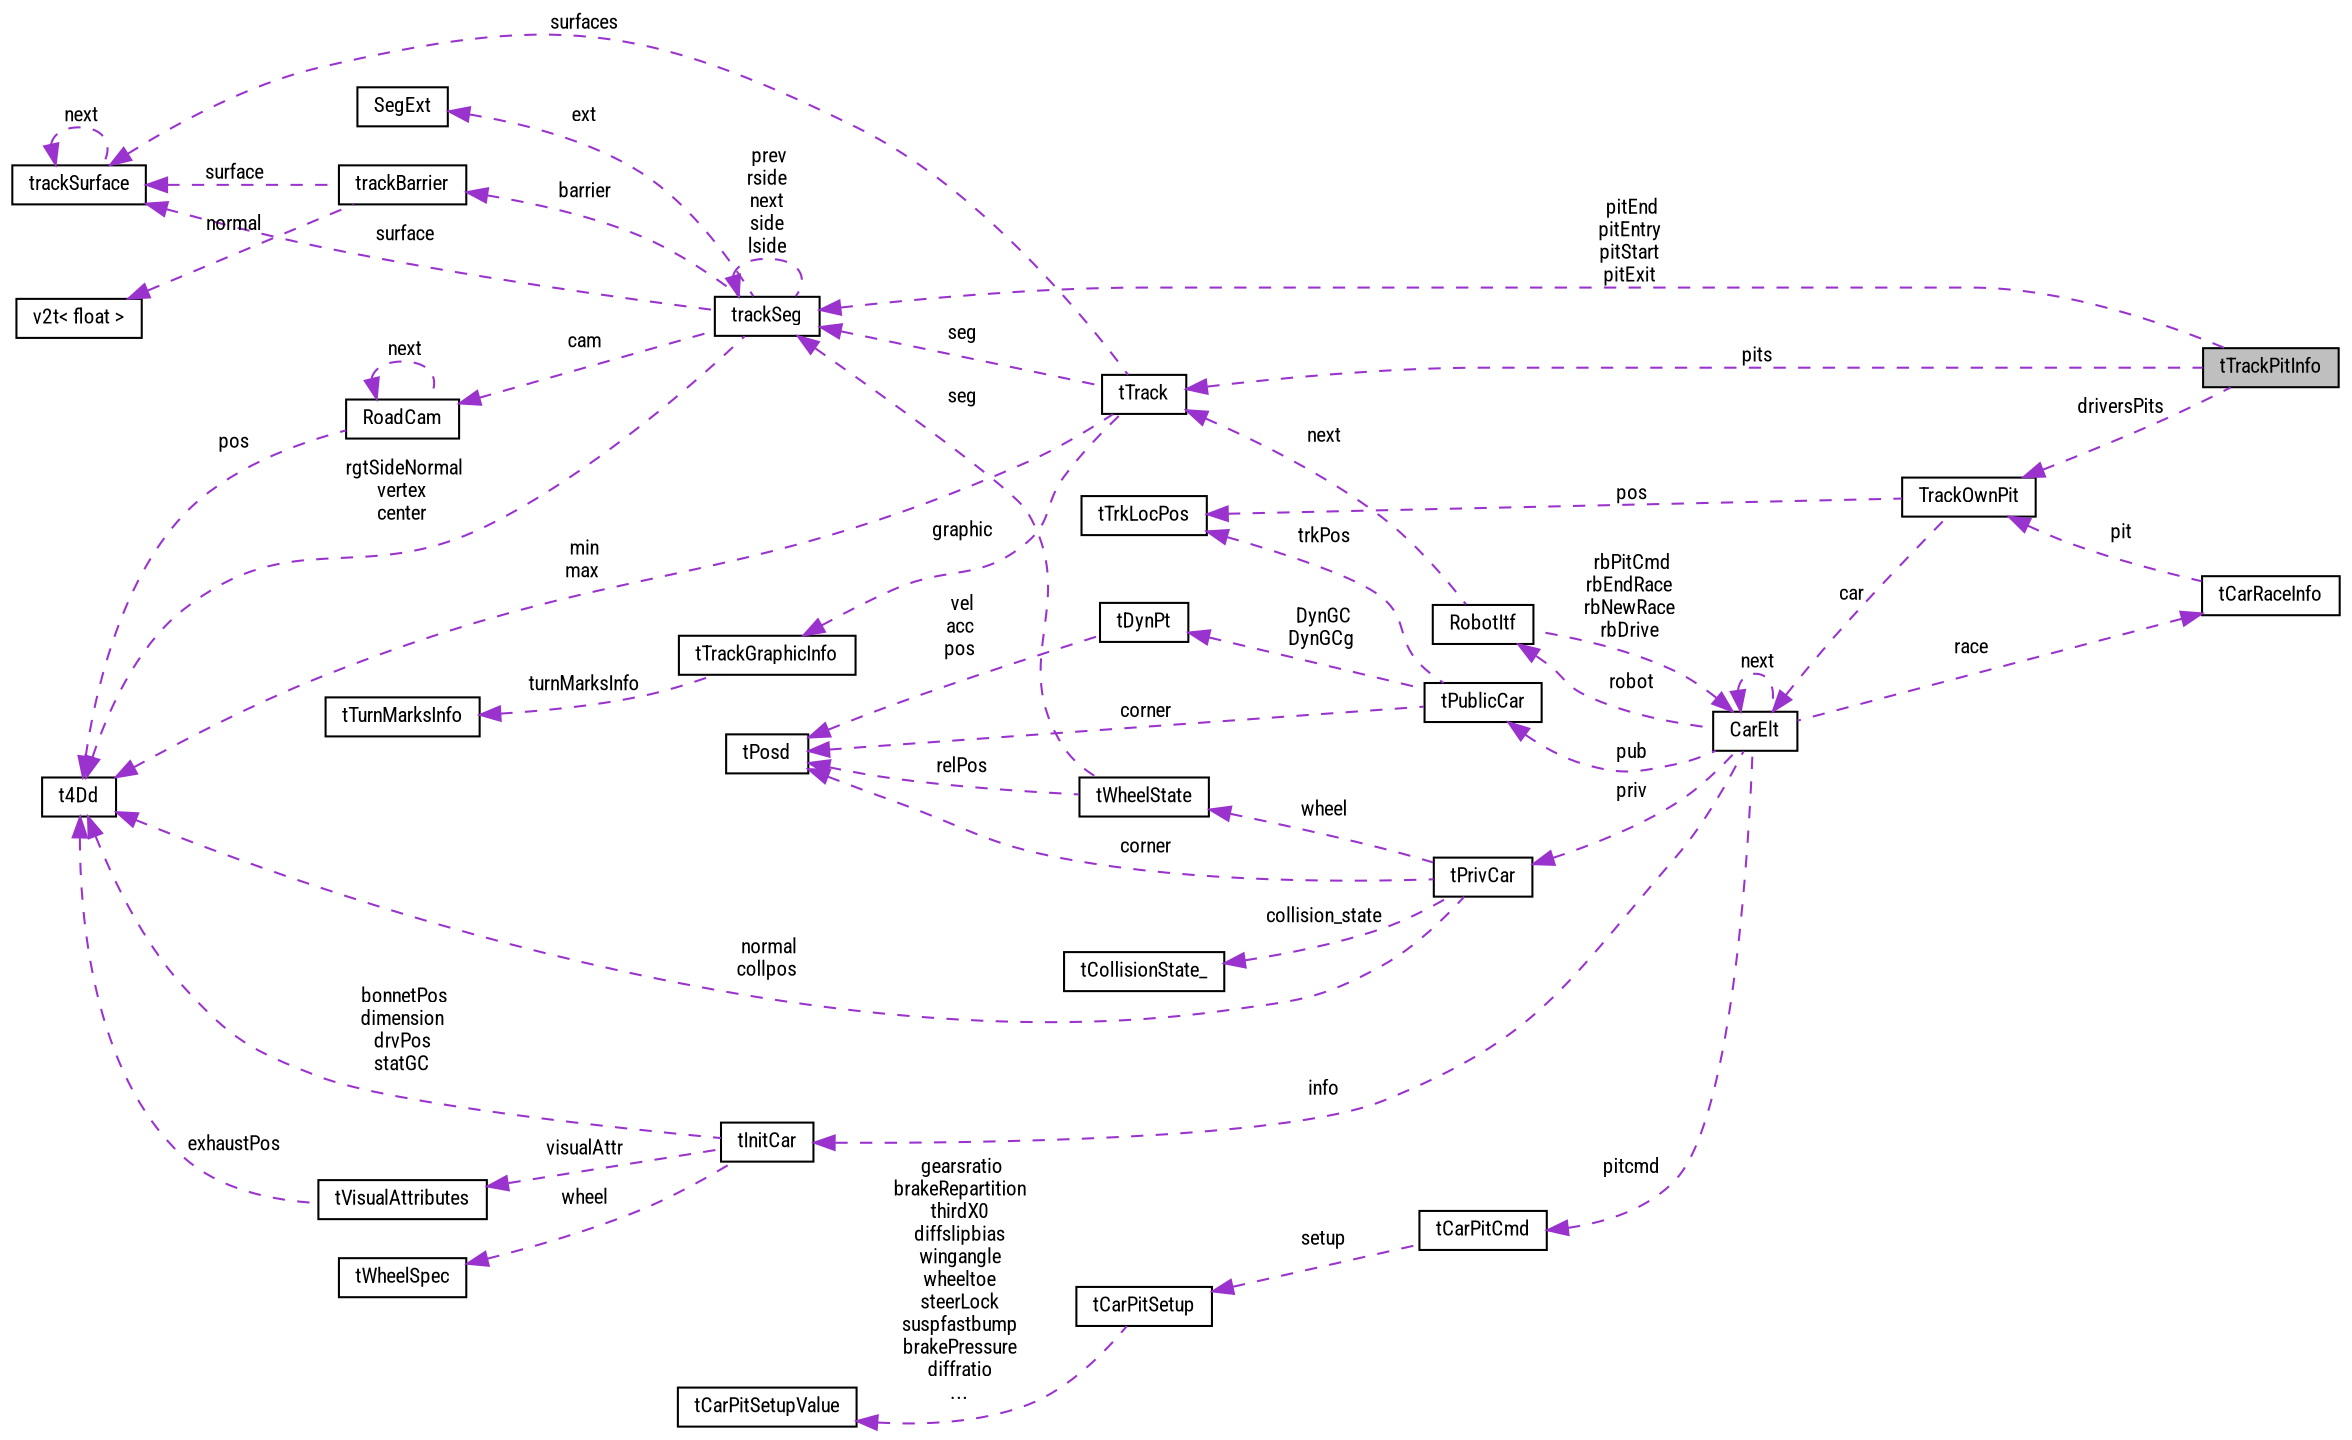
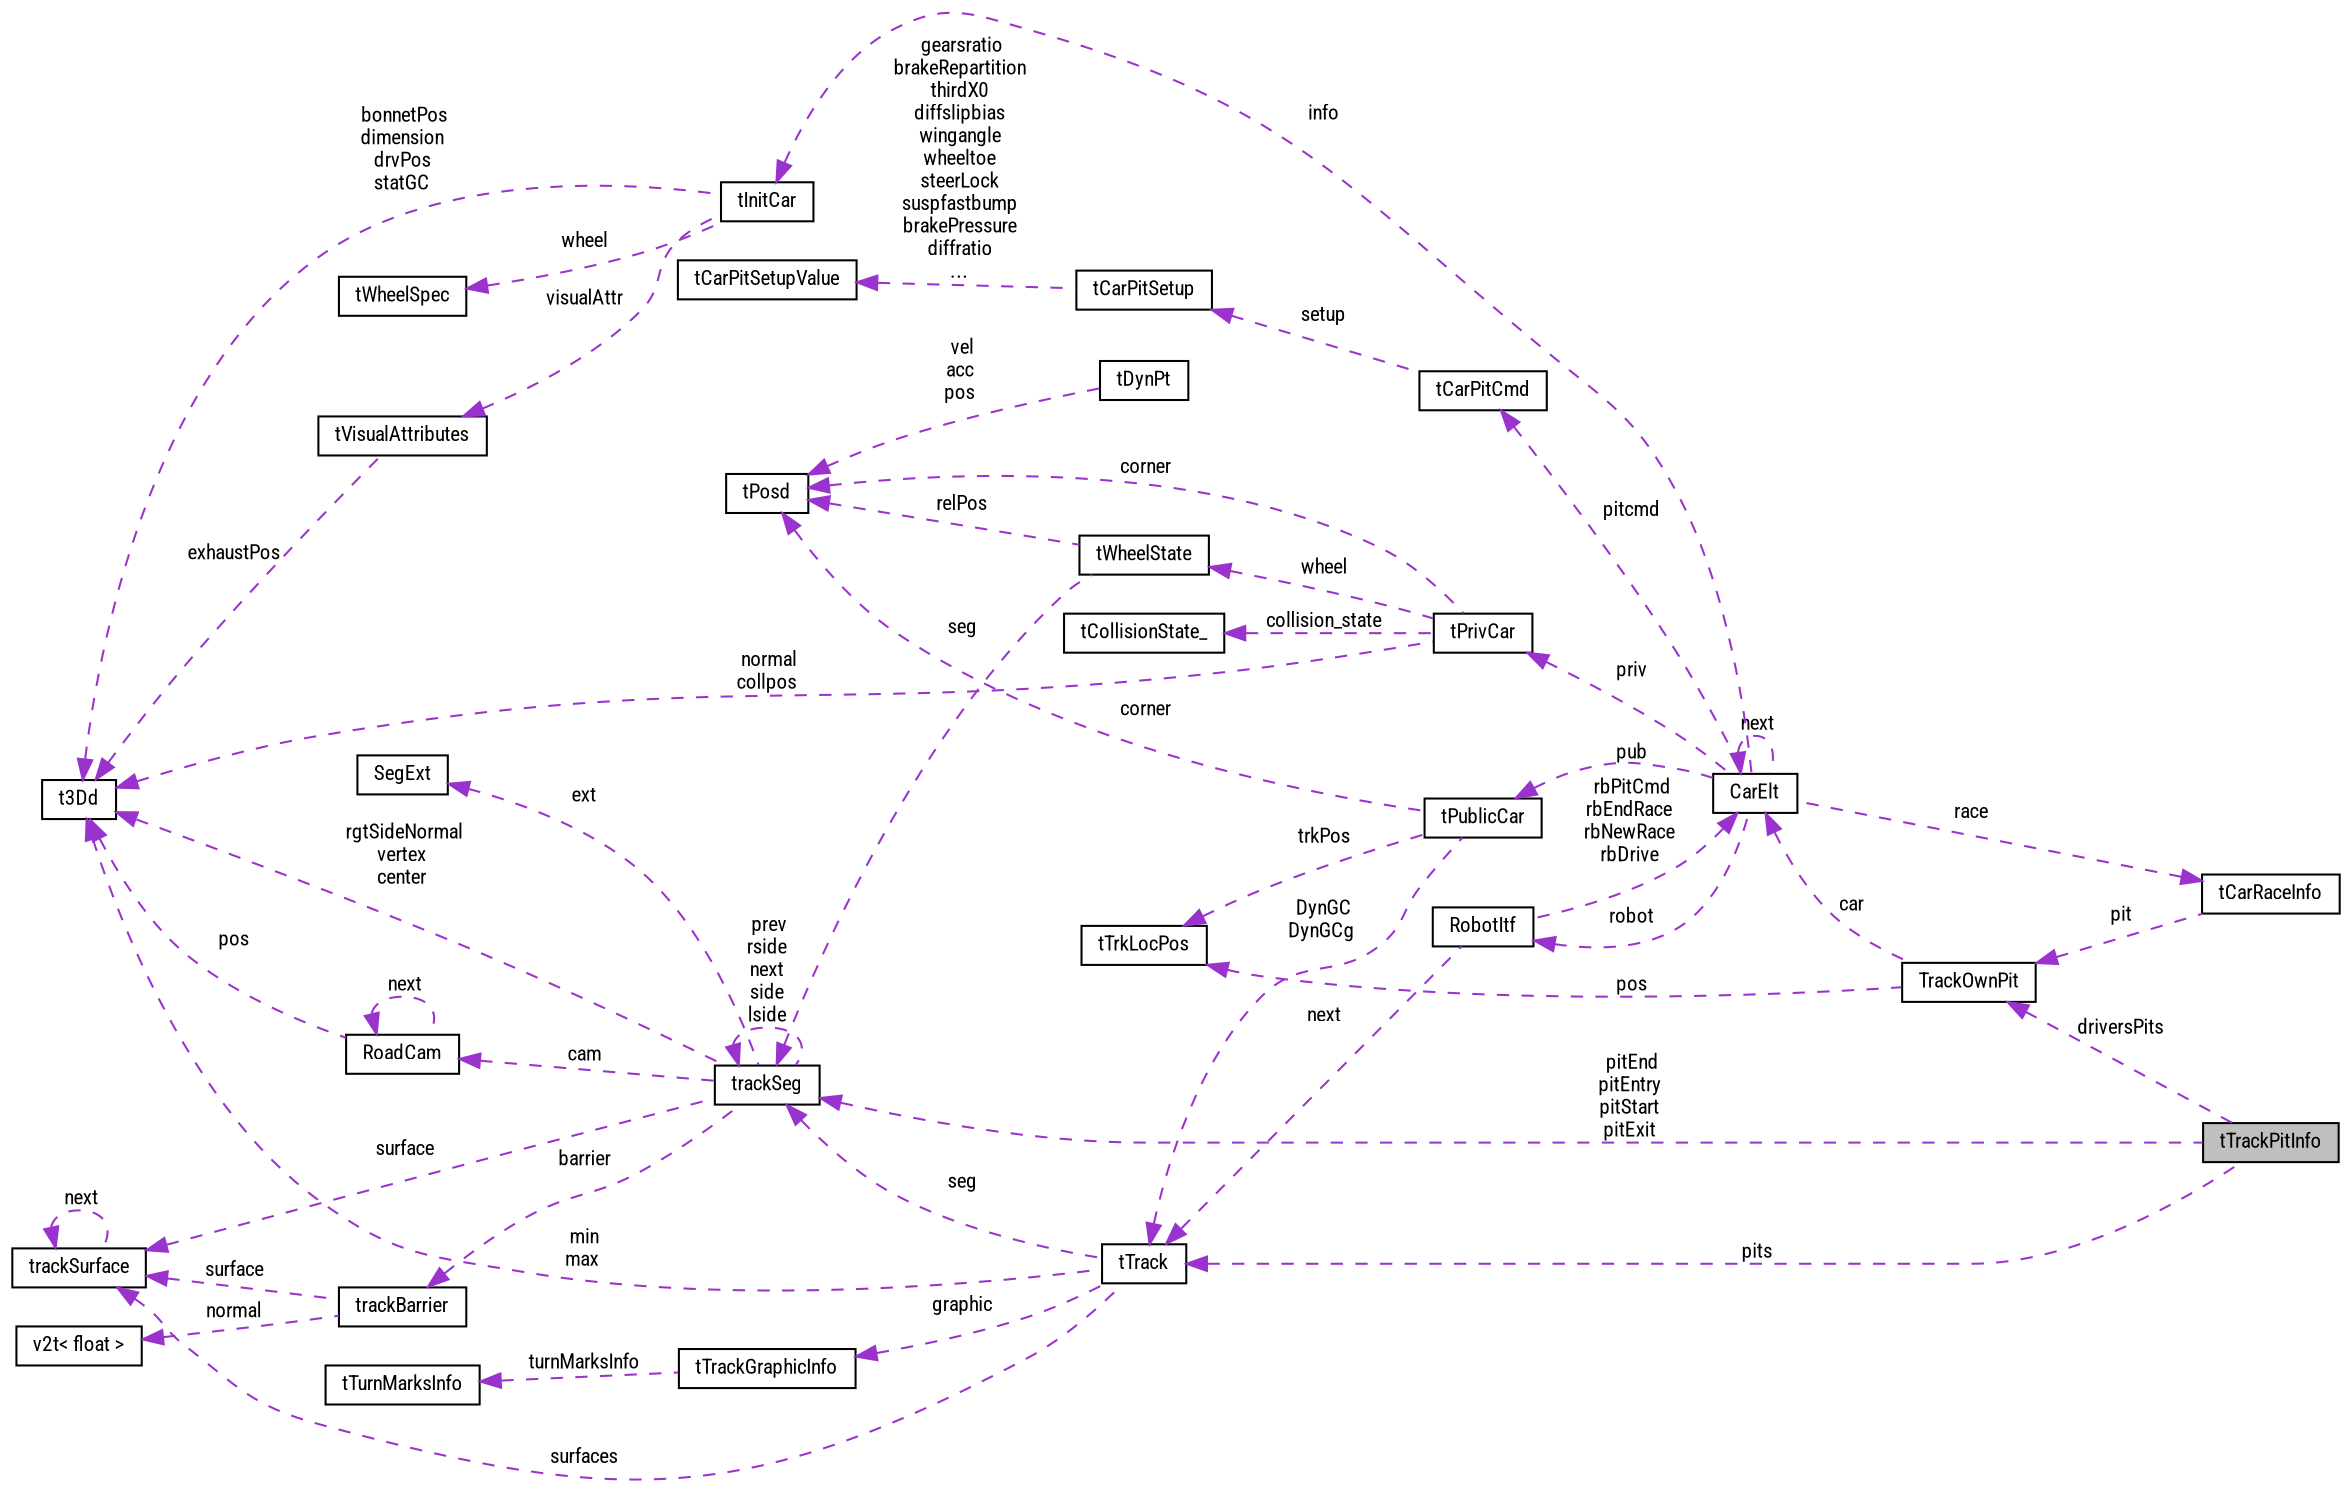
(1317, 663) -> (1267, 992)
(79, 797) -> (79, 800)
